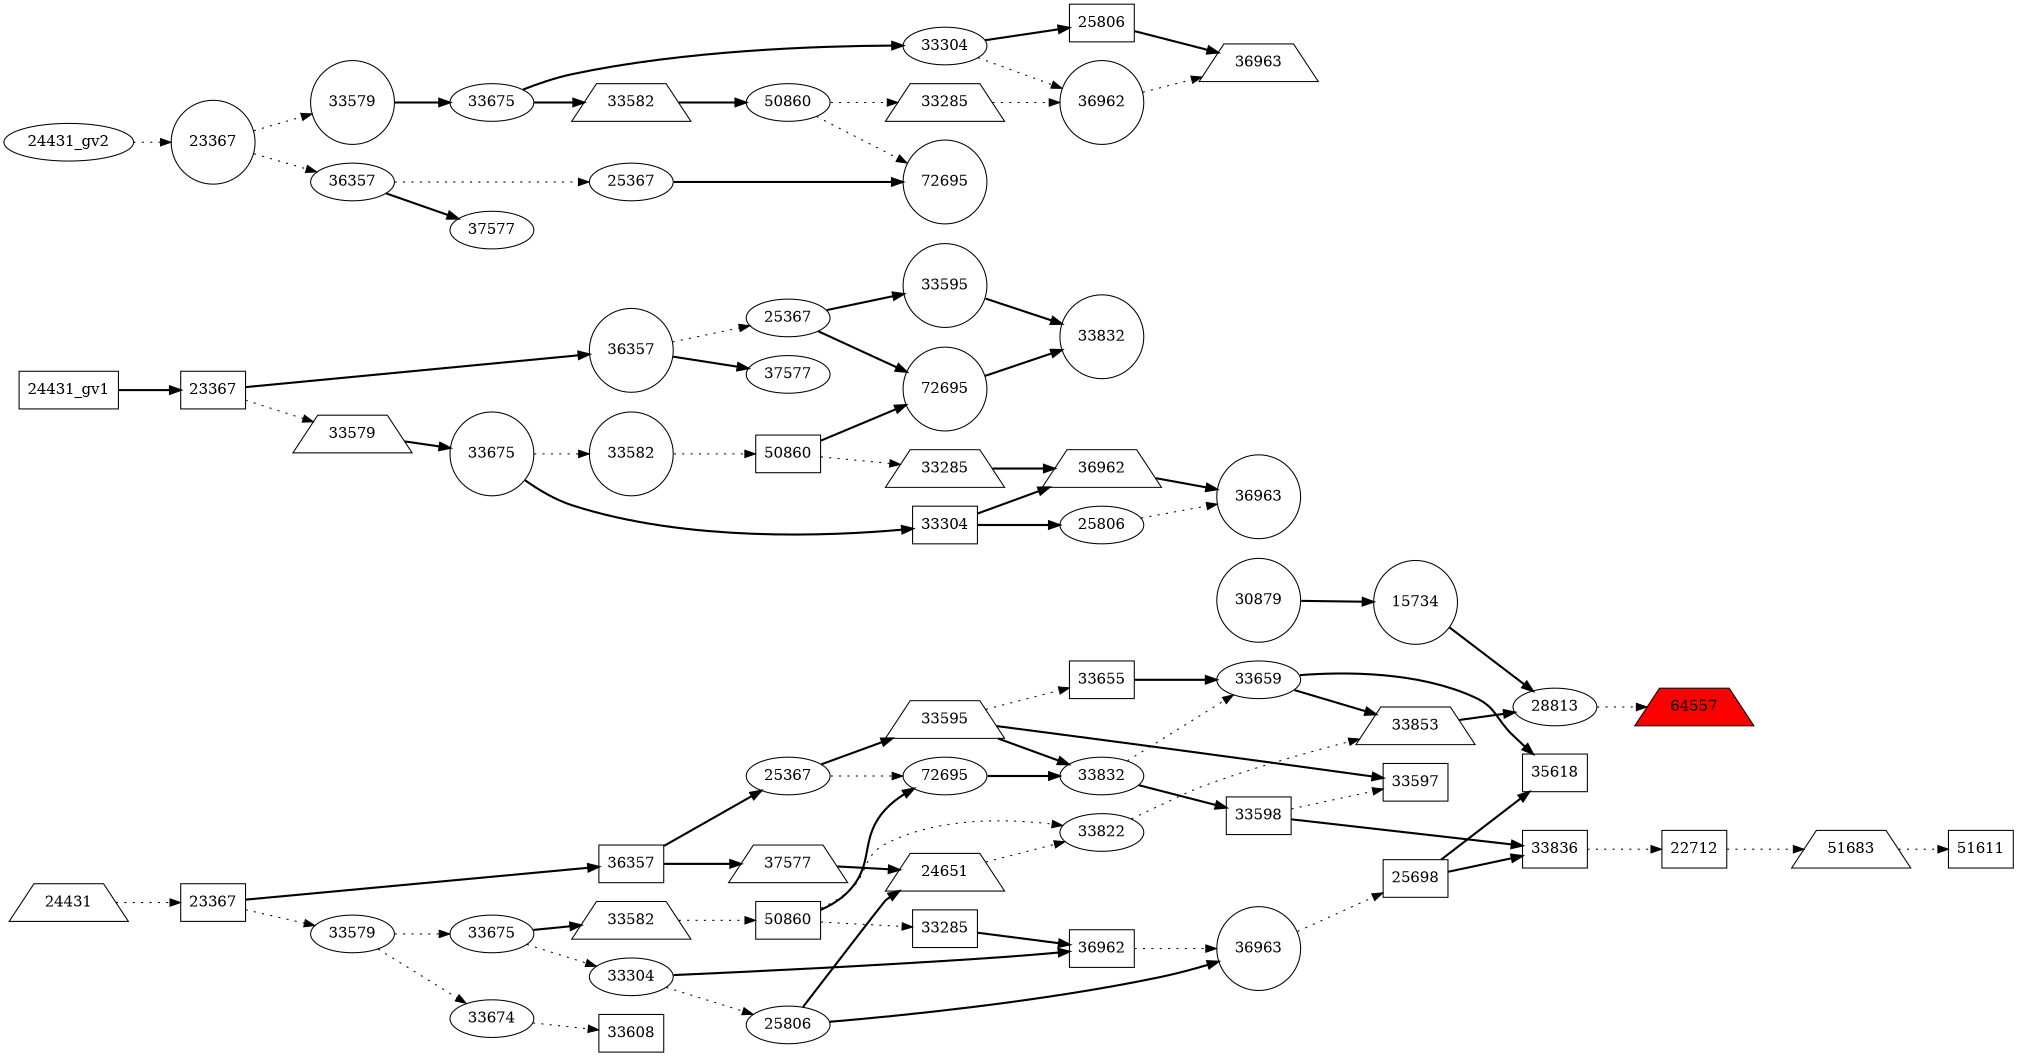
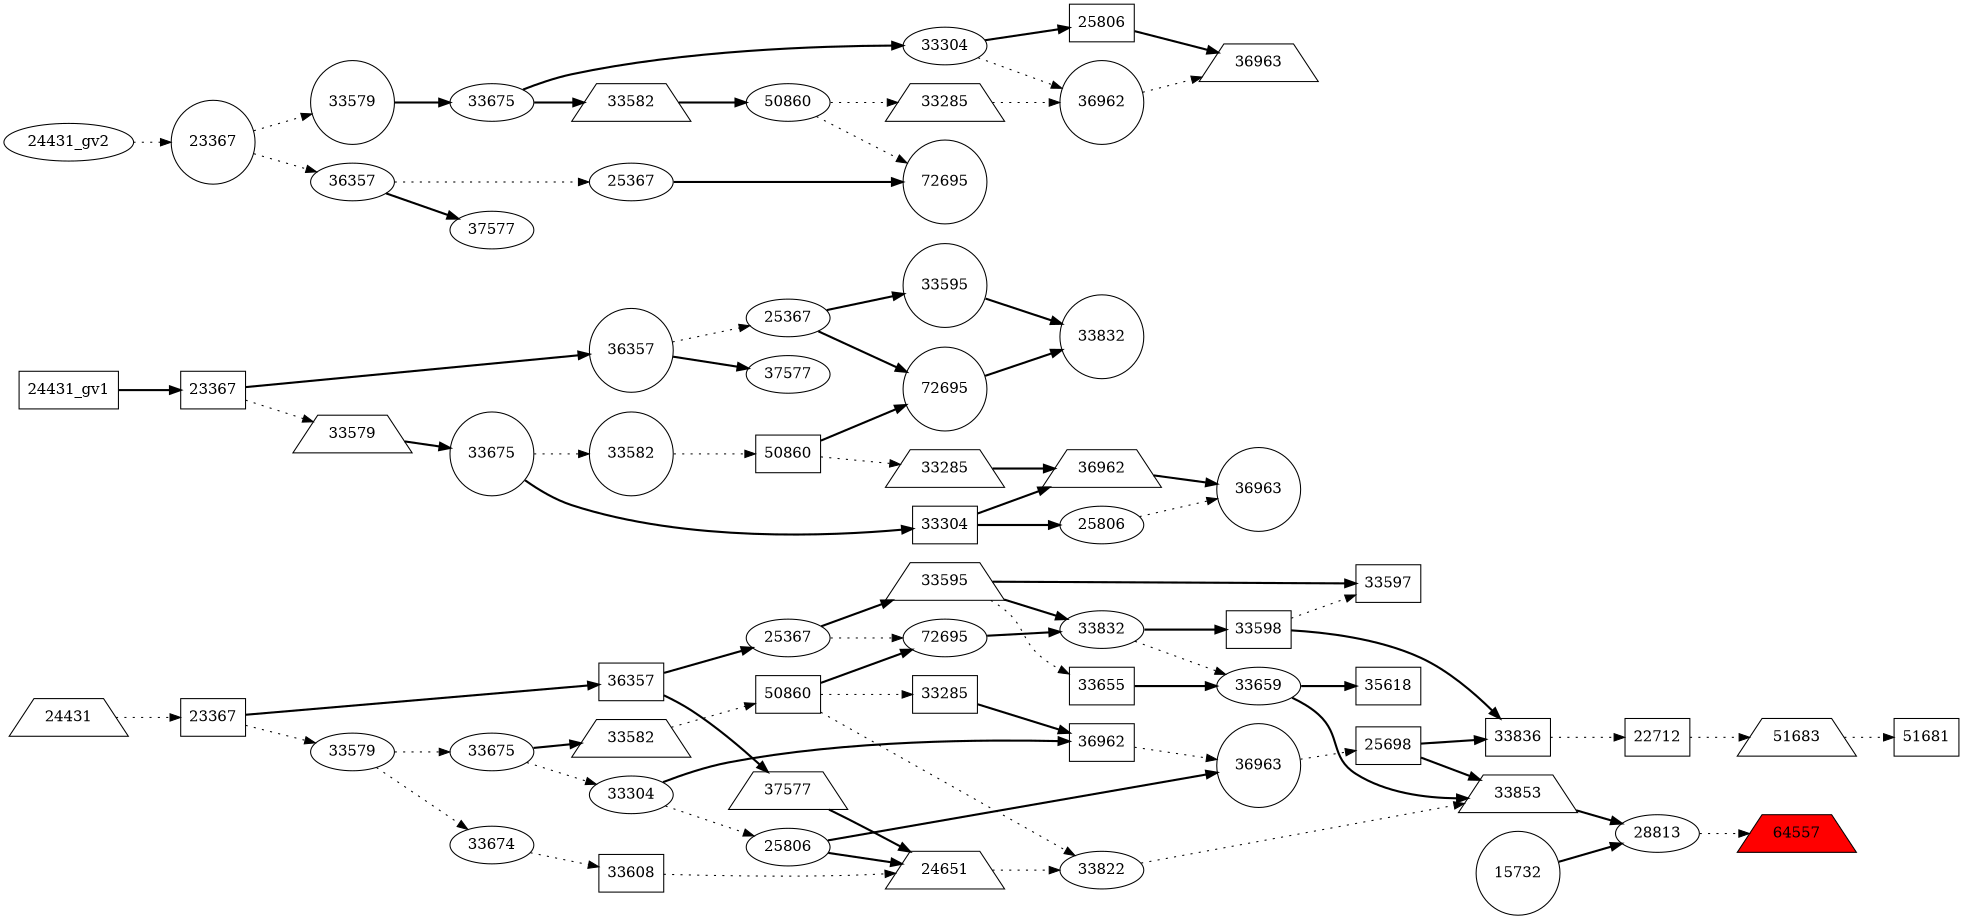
(1259, 600) -> none
(1416, 602) -> (1518, 873)
(1481, 829) -> (1445, 767)
(1981, 849) -> (1927, 737)
none -> (774, 876)
